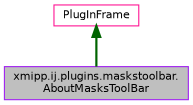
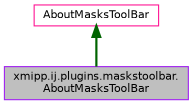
(96, 15) -> (96, 15)
